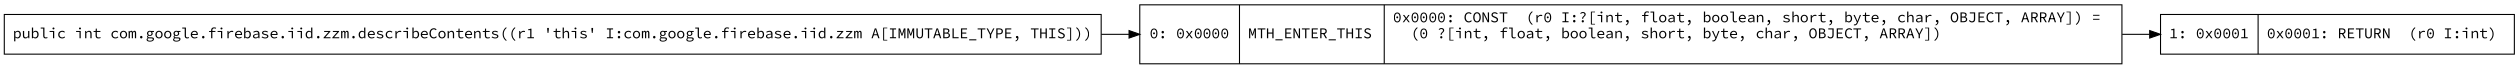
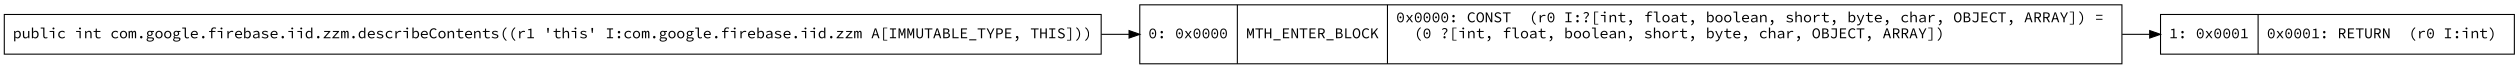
(1310, 34) -> (1312, 34)
